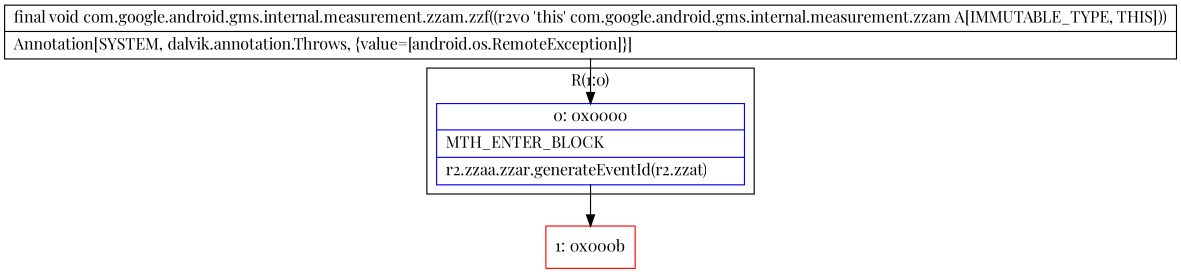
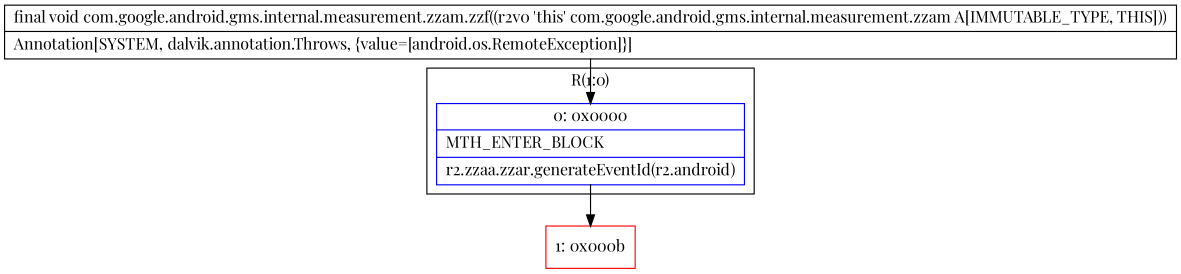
(577, 171) -> (591, 171)
